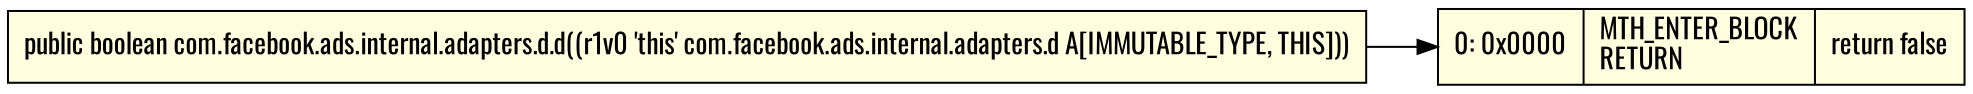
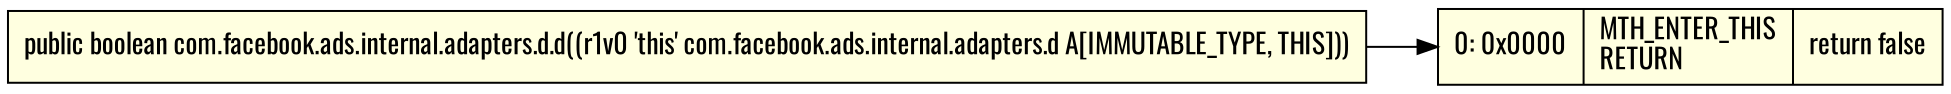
(1699, 31) -> (1688, 31)
